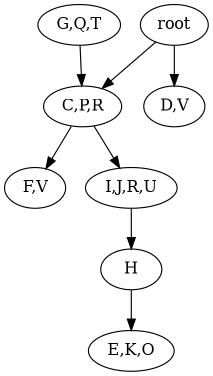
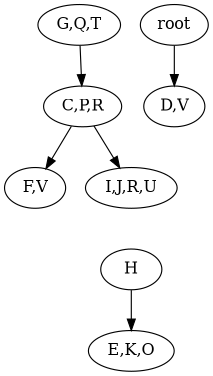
(133, 62) -> none
(131, 223) -> none
